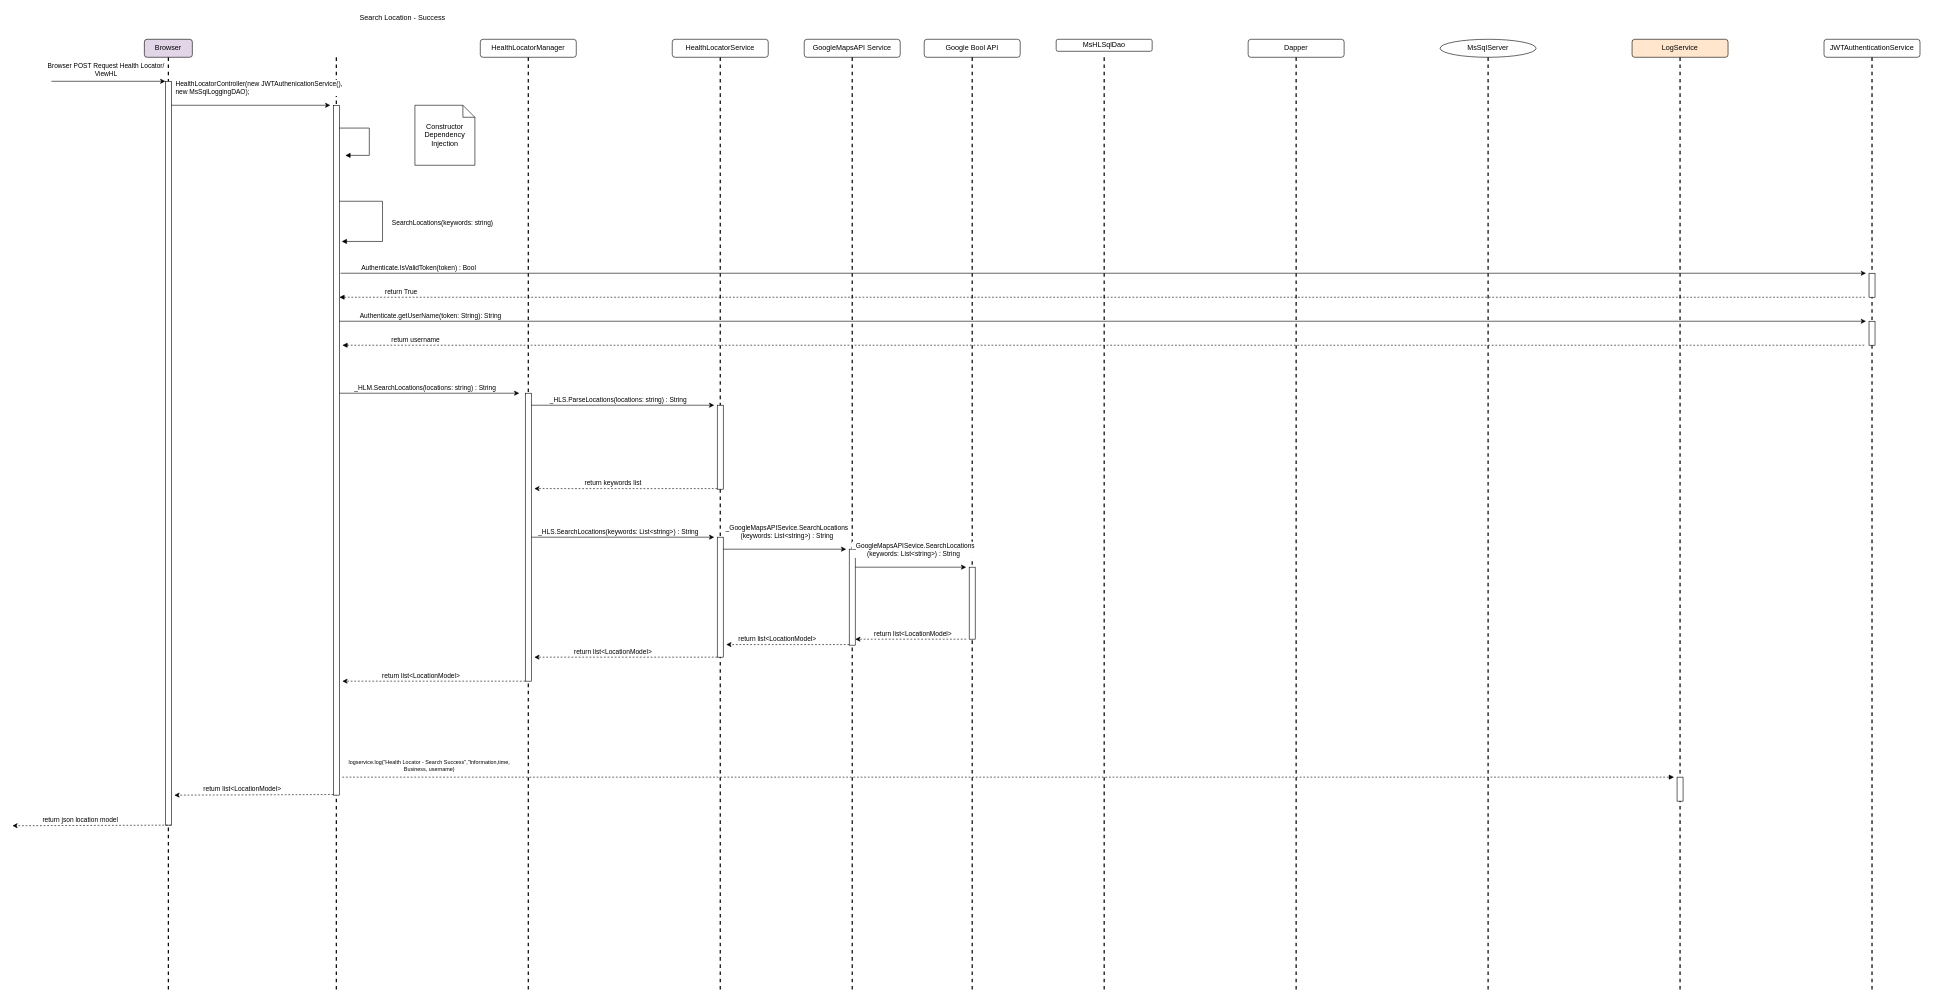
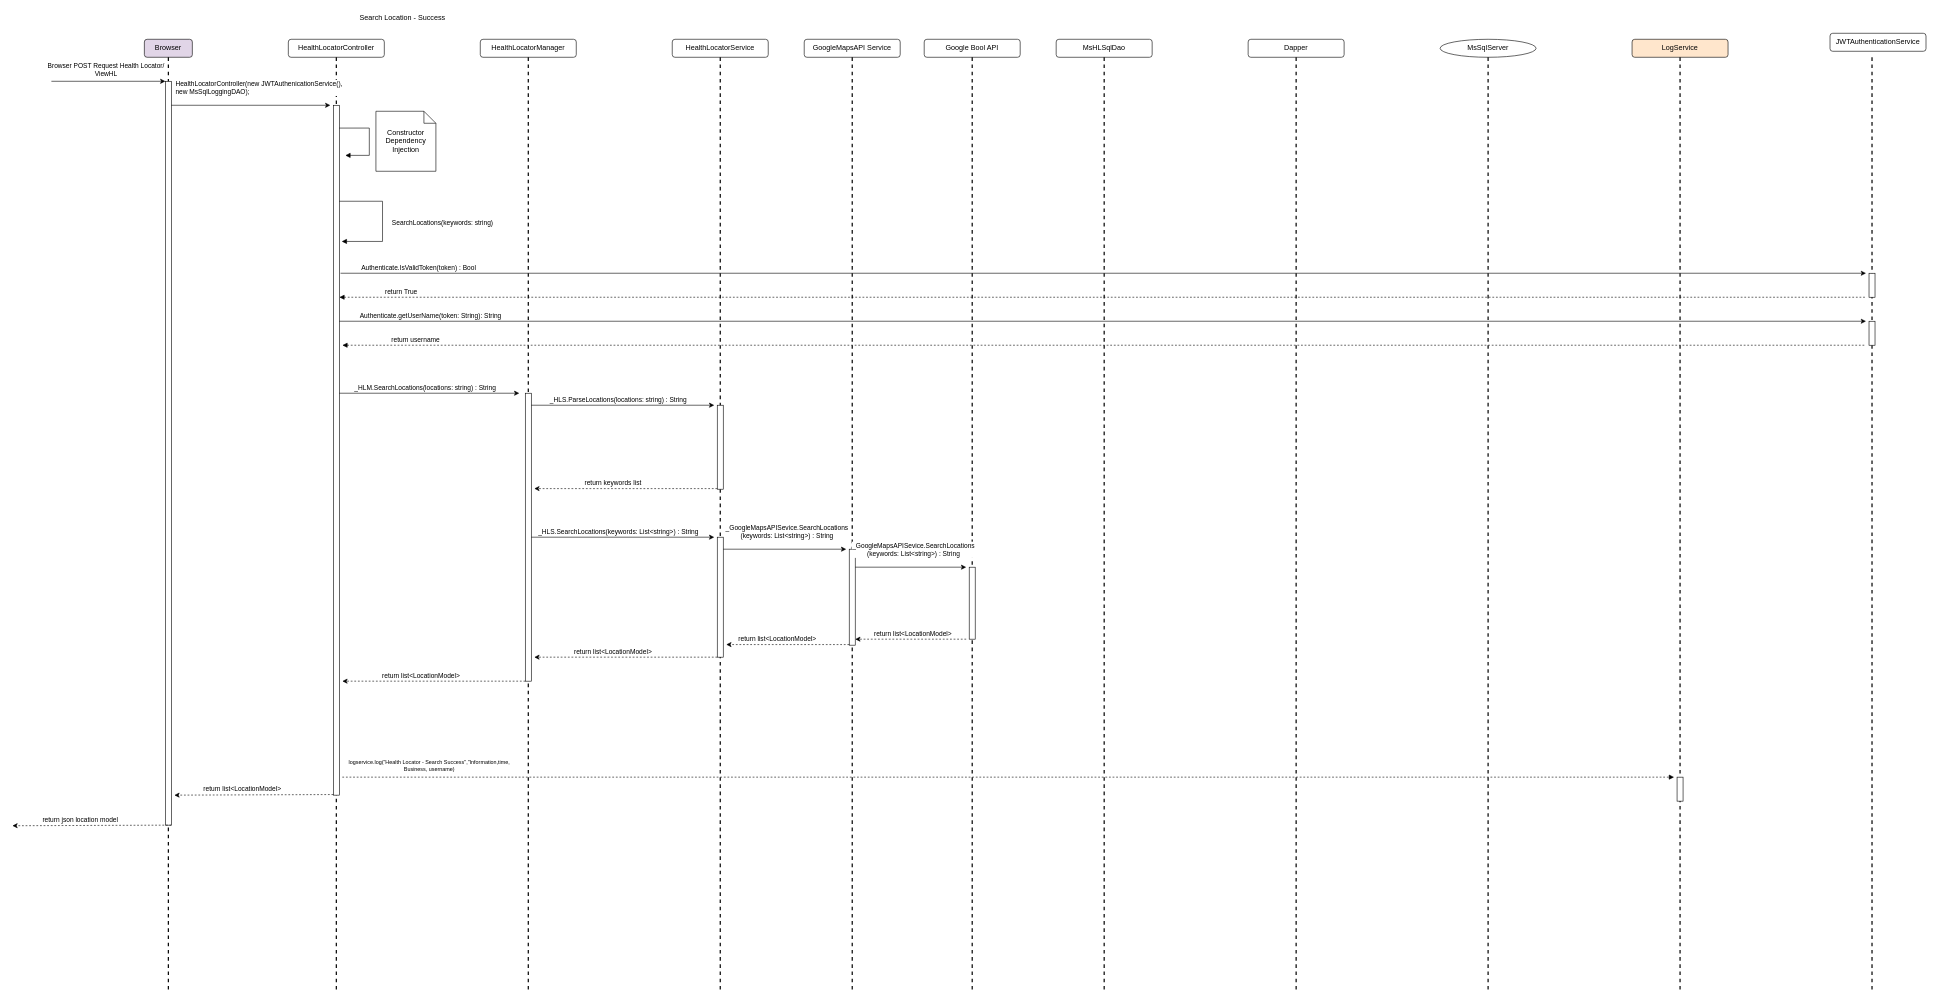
(1104, 45) -> (1104, 48)
none -> (336, 48)
(1872, 48) -> (1878, 42)
(445, 135) -> (406, 141)
